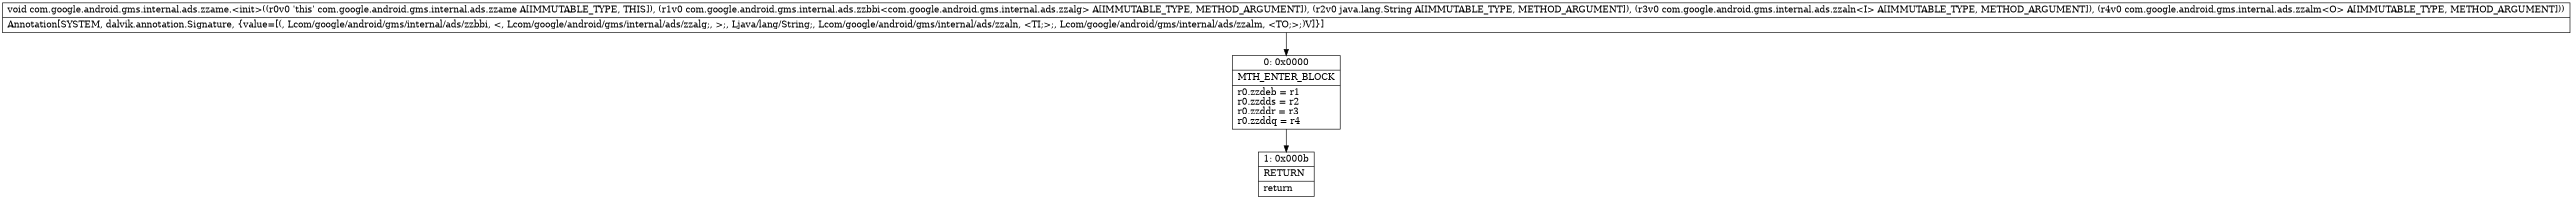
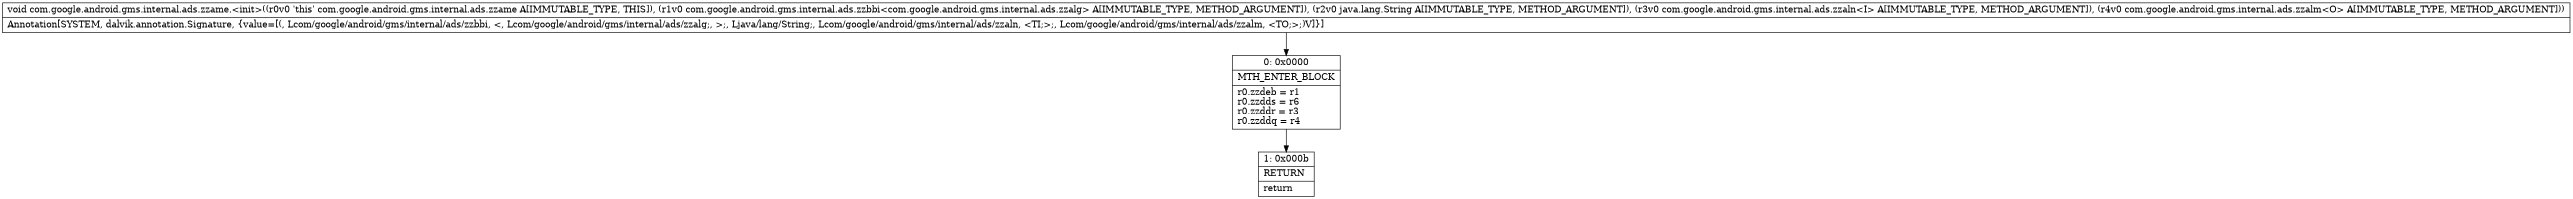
(1268, 102) -> (1268, 102)
